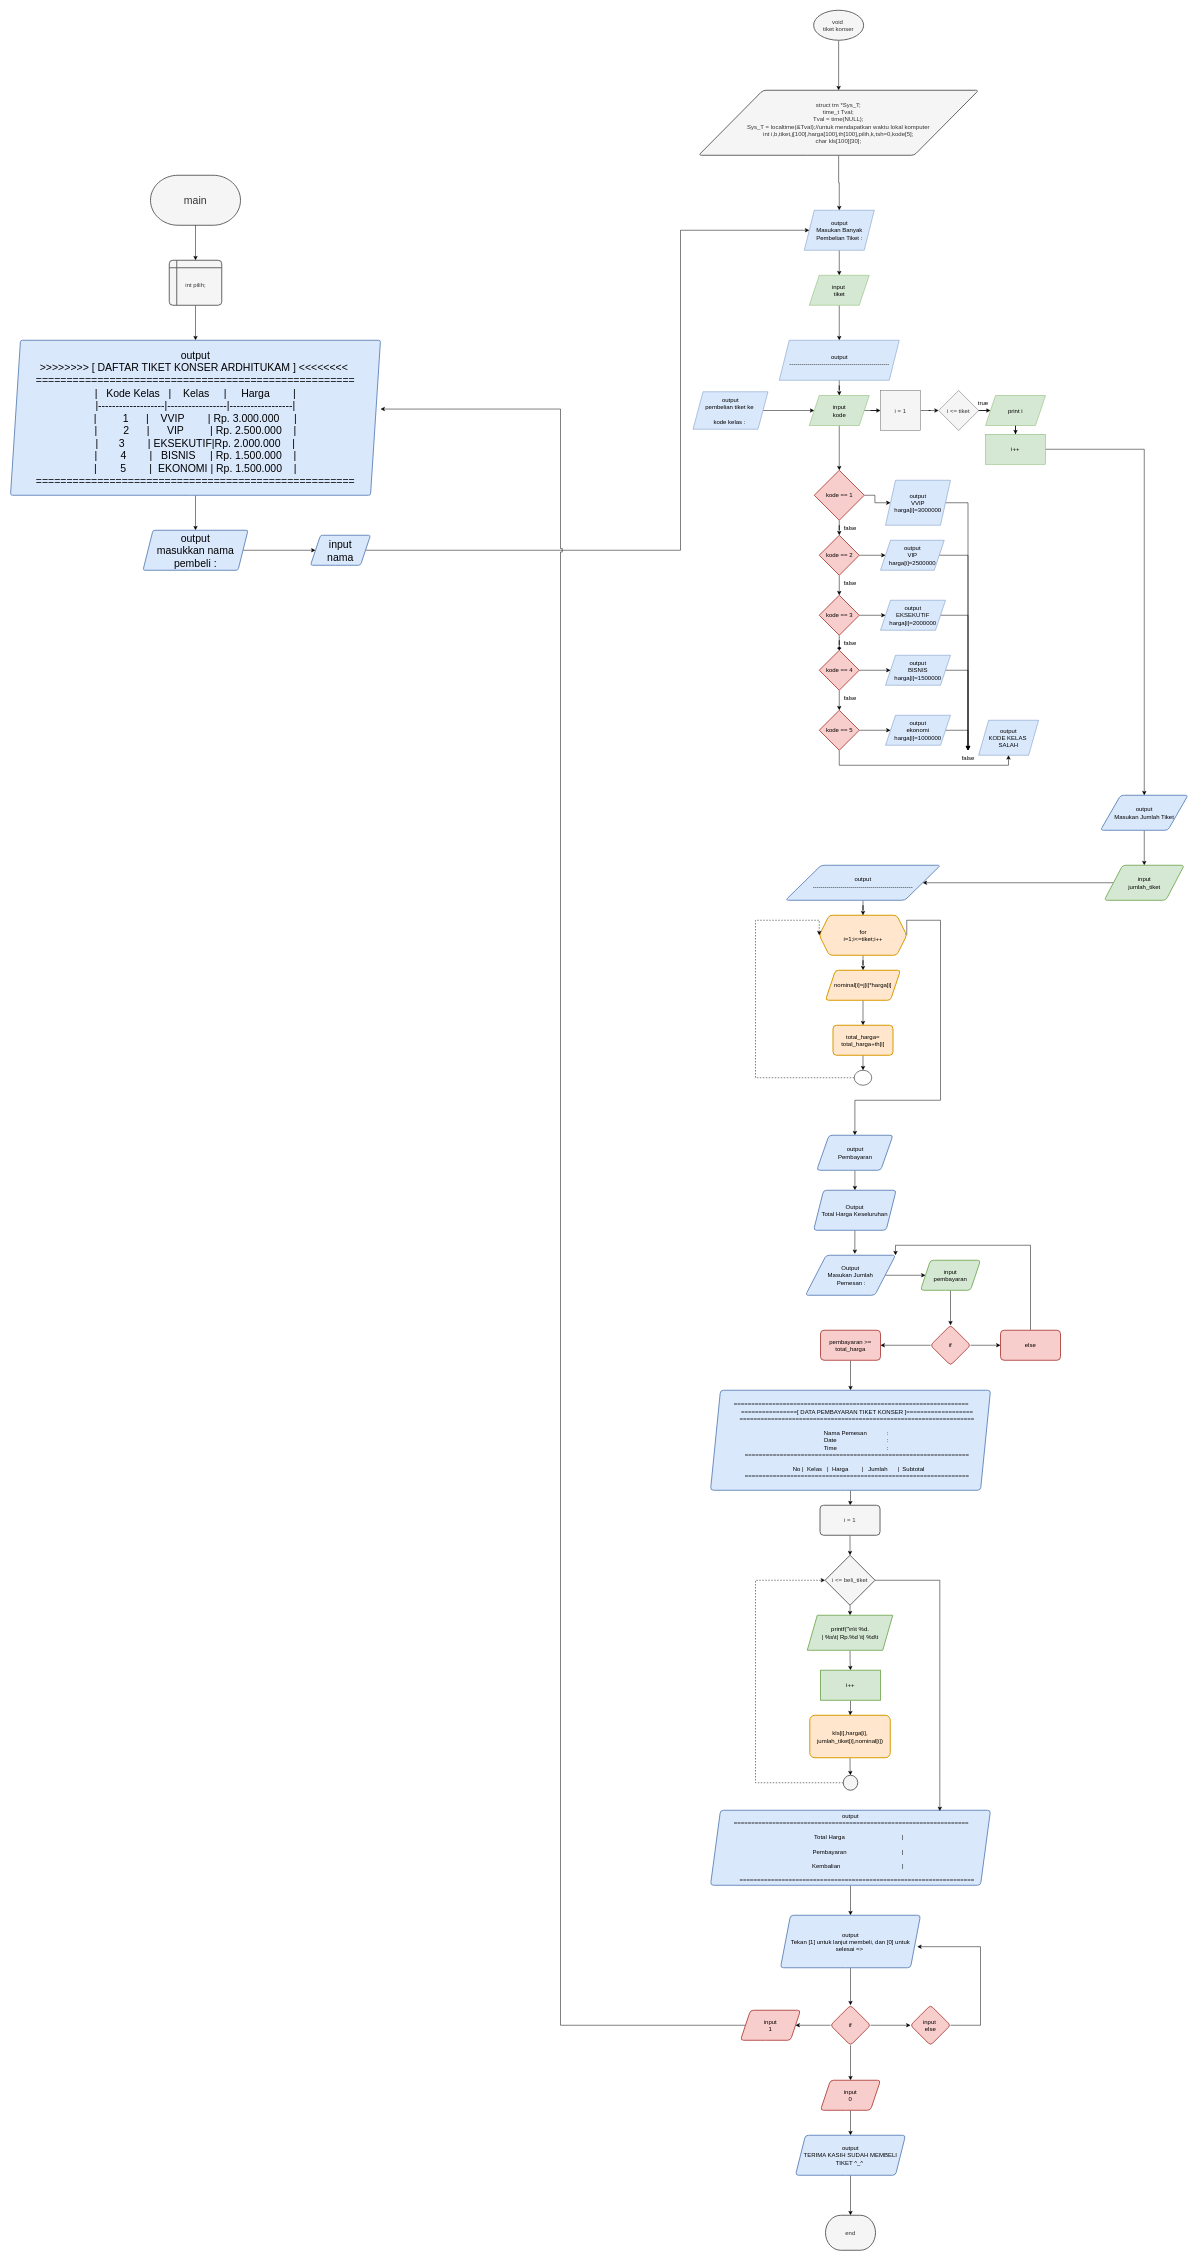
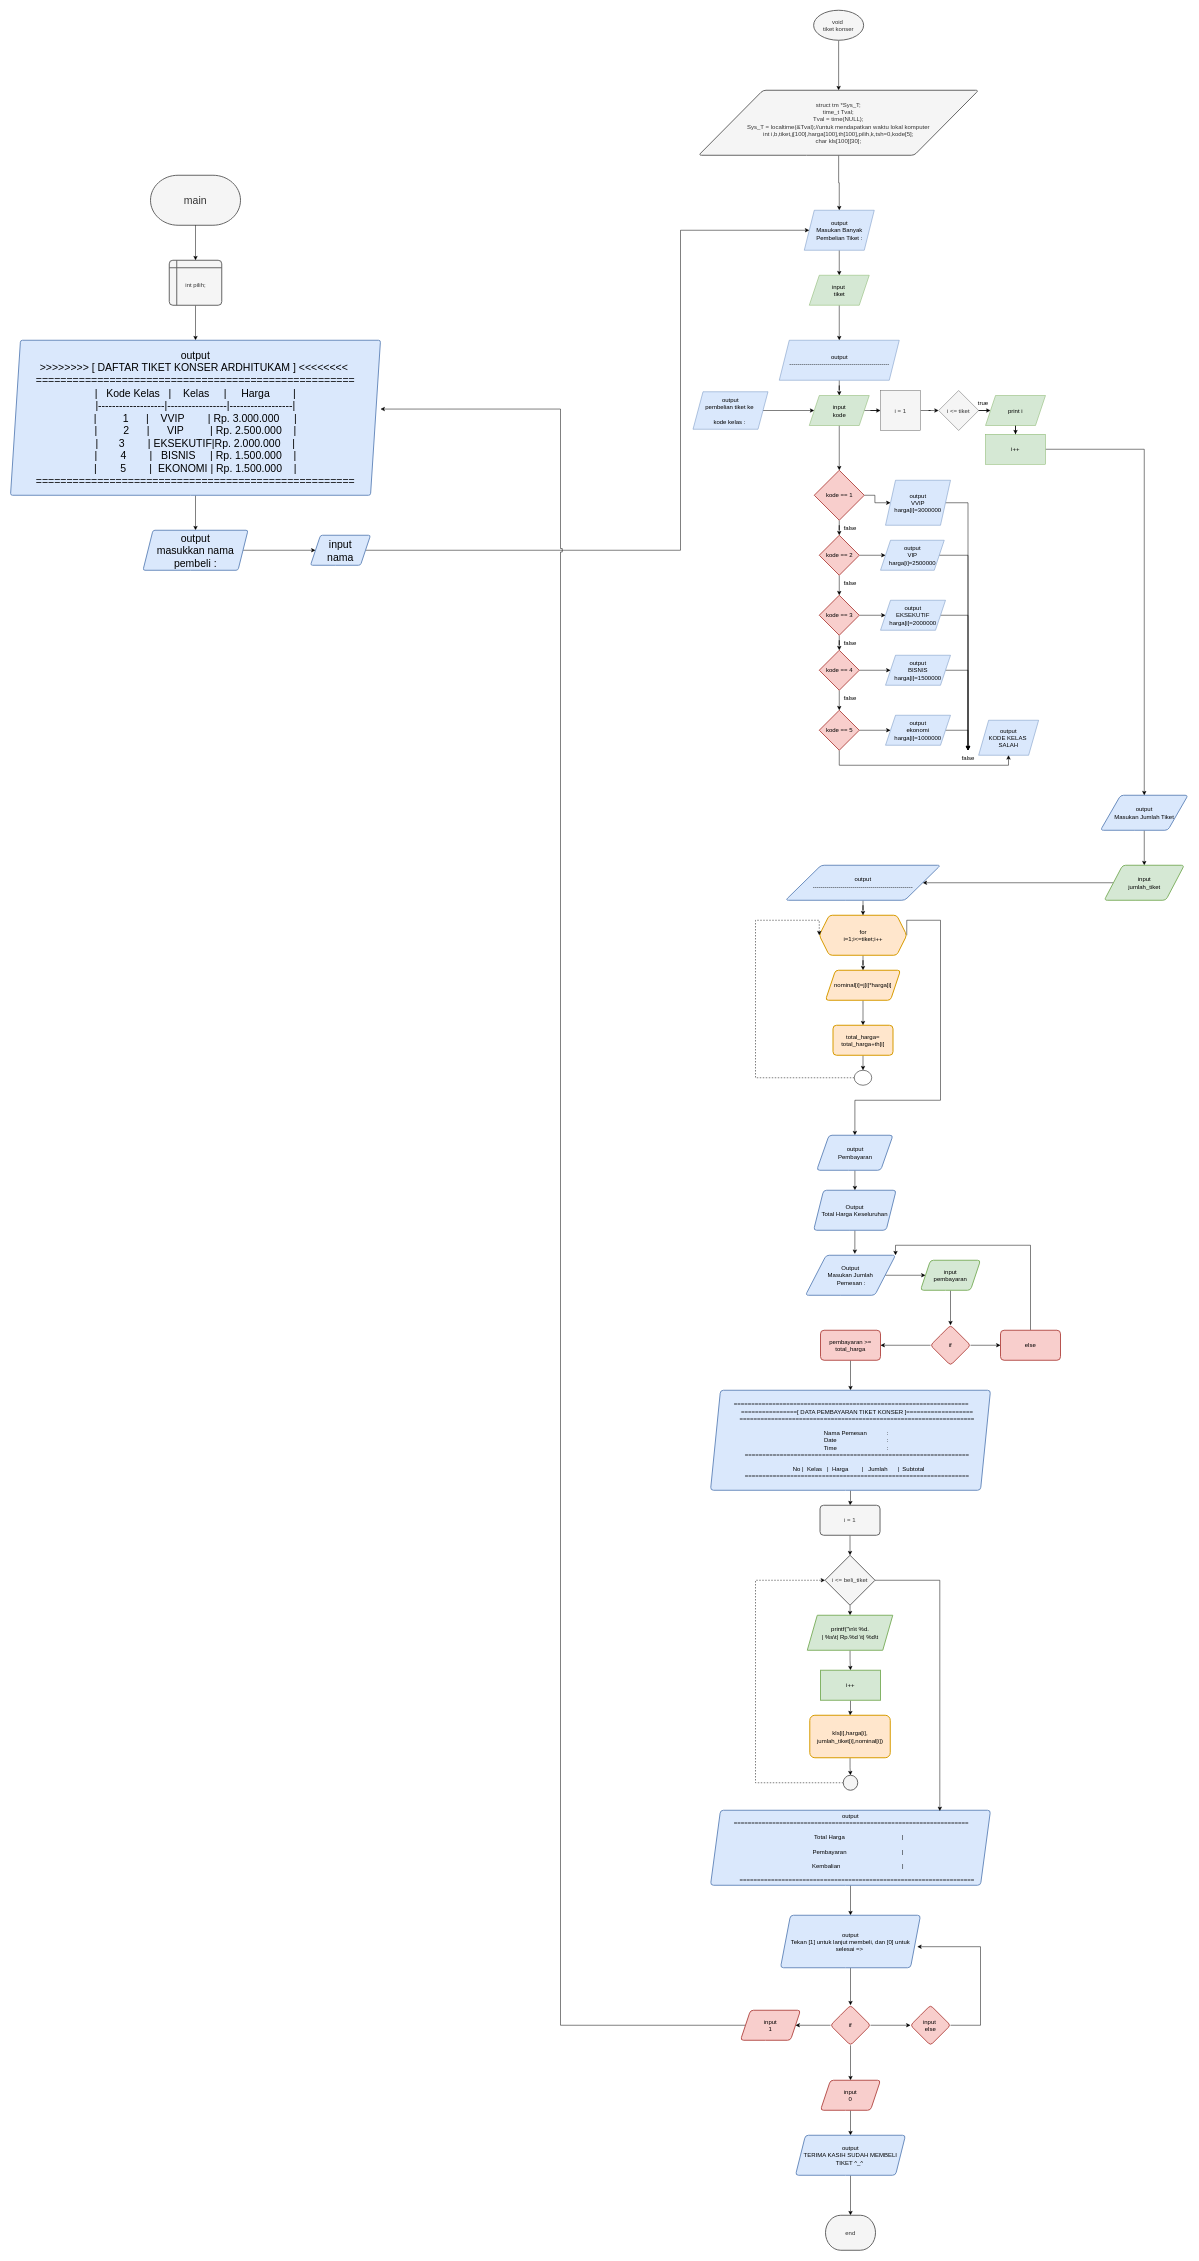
(839, 645) -> (839, 644)
